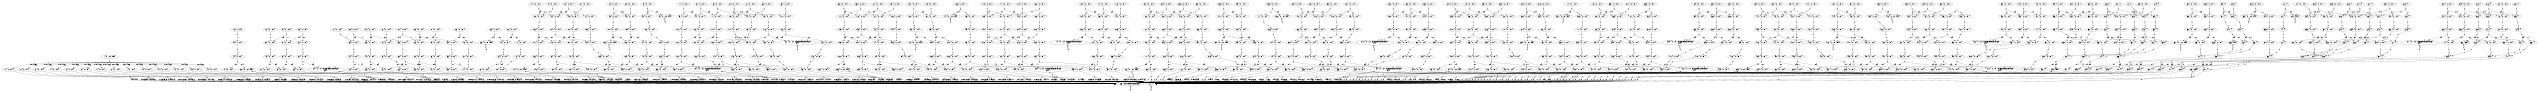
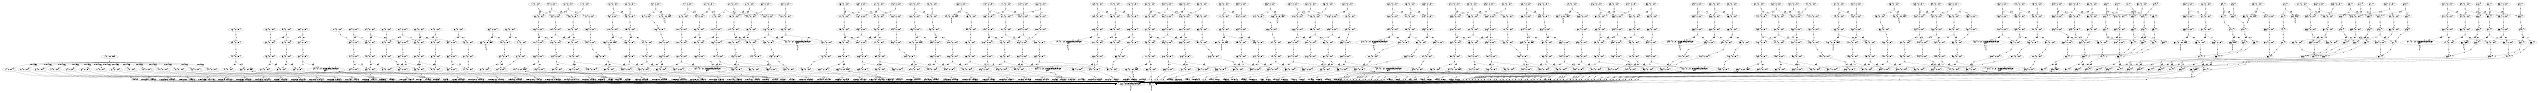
(718, 4) -> none
